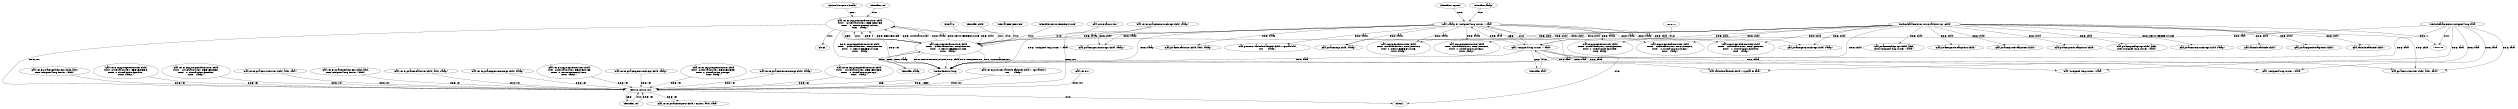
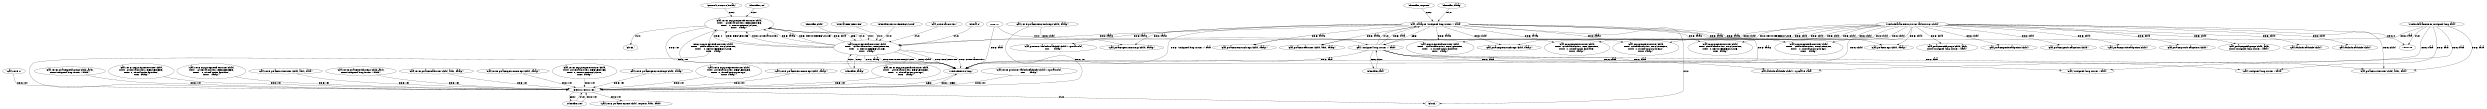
none -> (1332, 33)
none -> (1601, 39)
(1856, 58) -> (988, 53)
